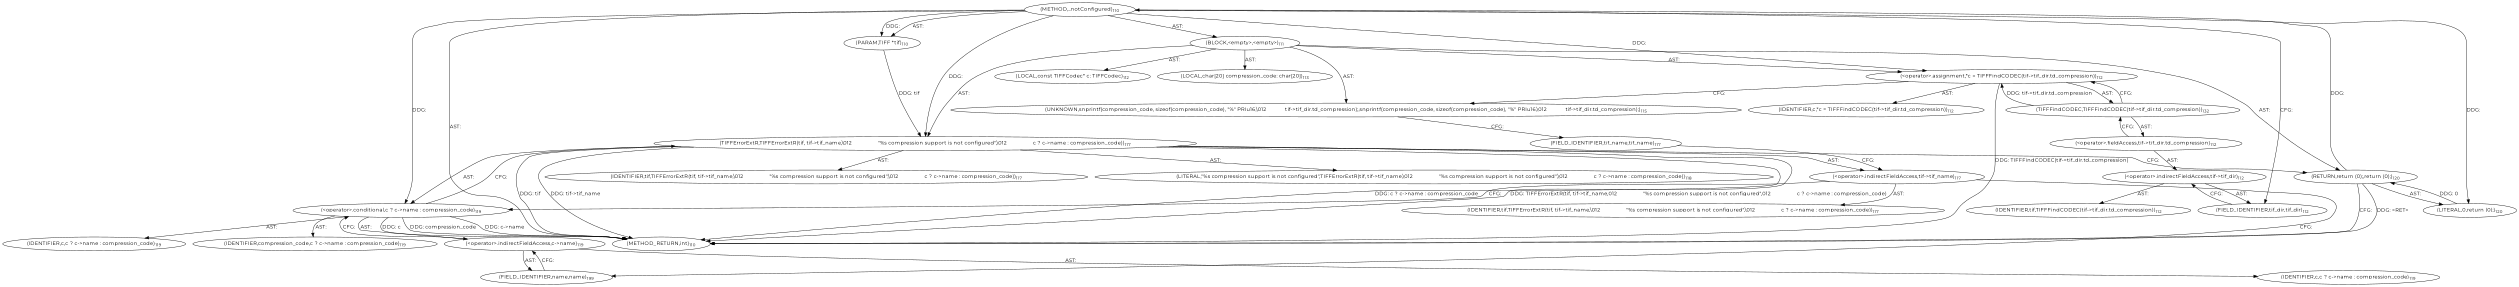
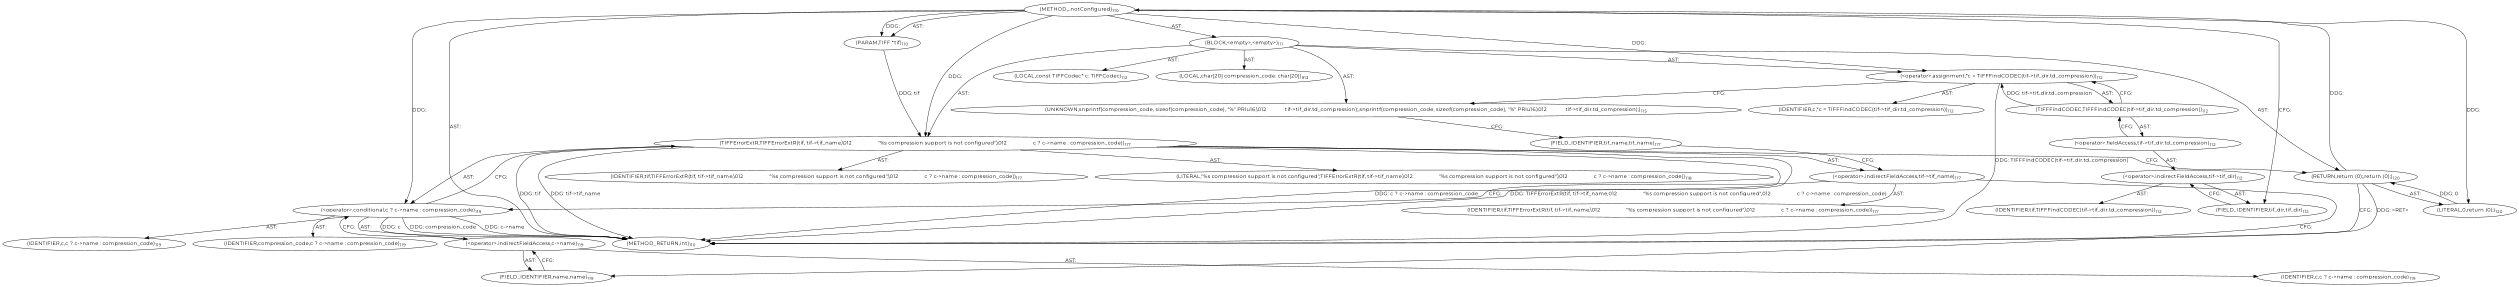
(1306, 76) -> (1305, 76)
(2206, 109) -> (2205, 109)
(591, 277) -> (591, 277)
